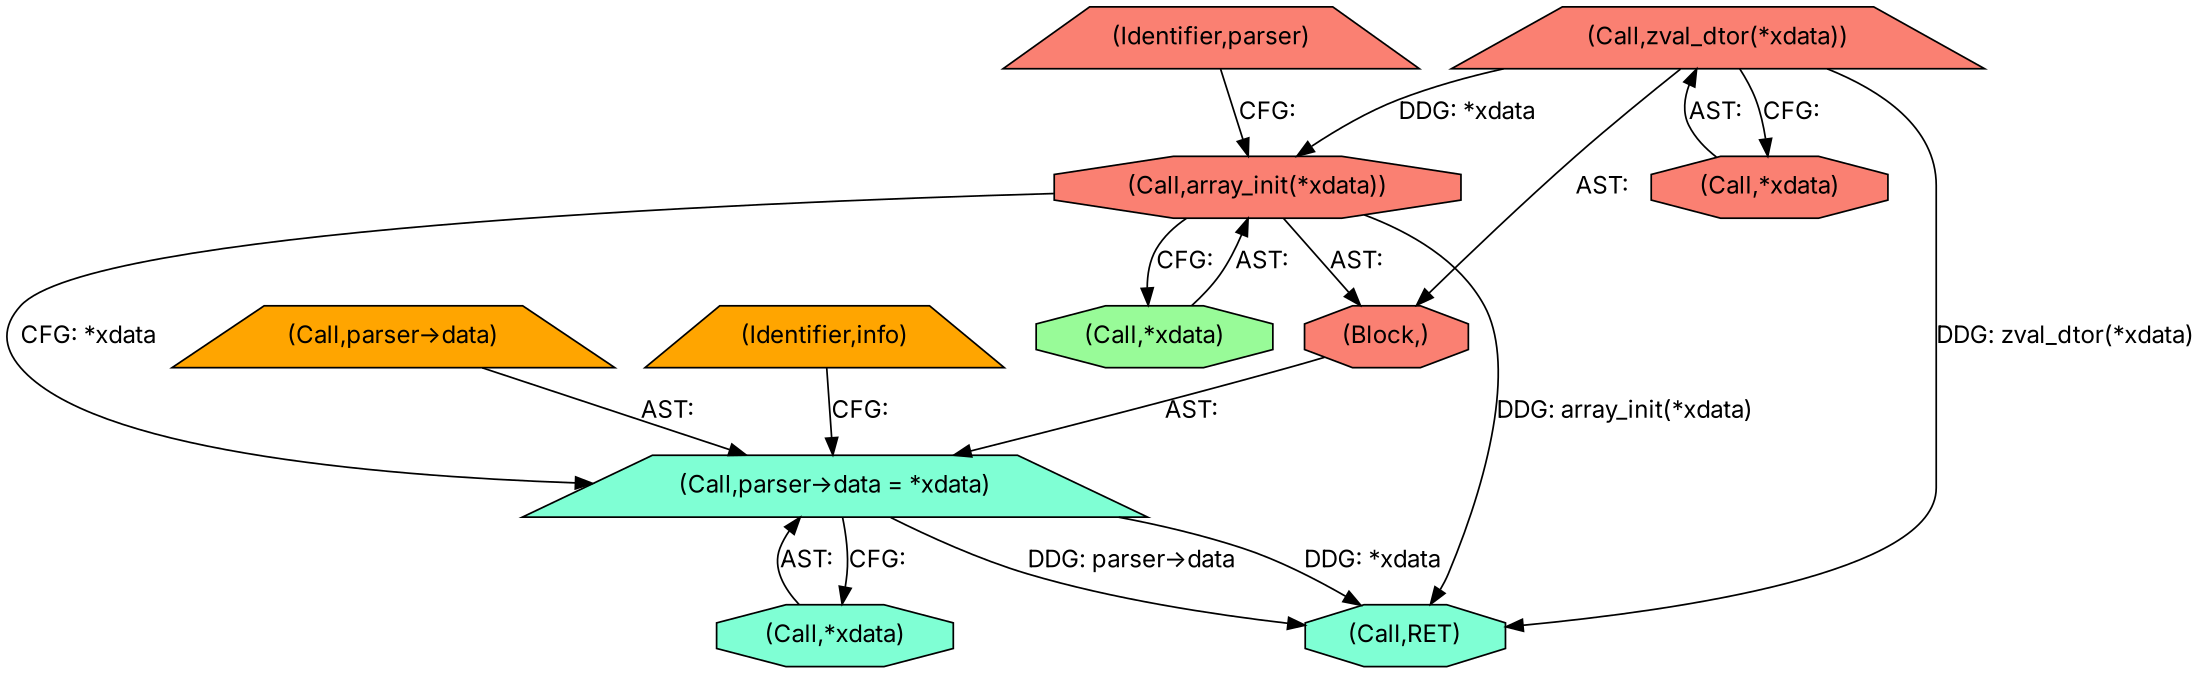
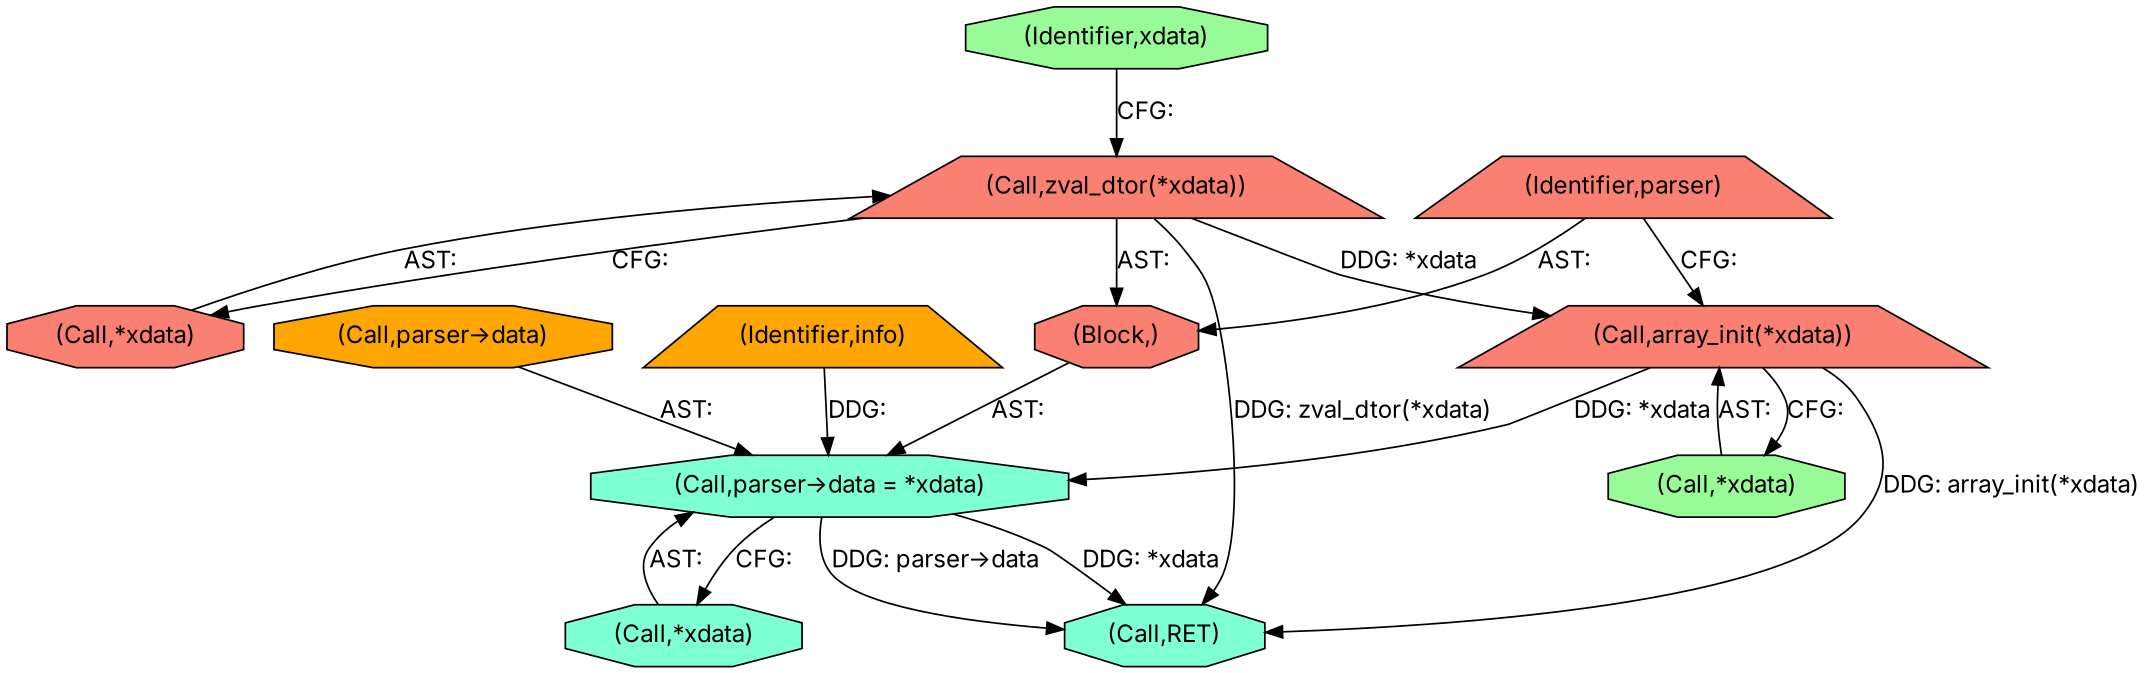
none -> (1117, 38)
(1258, 187) -> (1723, 337)
(1316, 255) -> (1399, 300)
(88, 337) -> (1642, 411)
(393, 337) -> (443, 337)
(863, 411) -> (861, 411)
(835, 486) -> (830, 486)
